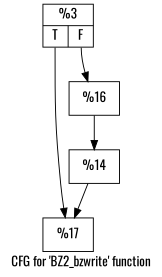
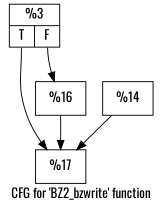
(94, 128) -> (61, 128)
